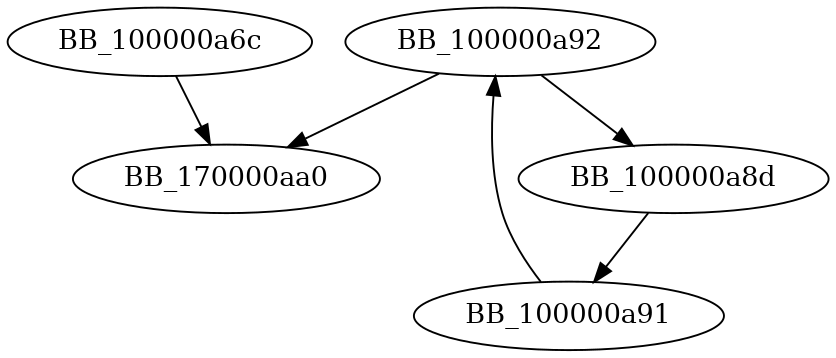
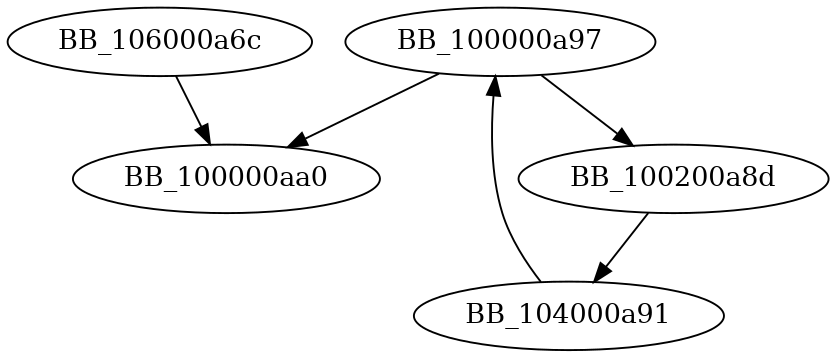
(160, 42) -> (160, 42)
(500, 42) -> (500, 42)
(226, 179) -> (226, 179)
(674, 179) -> (674, 179)
(569, 316) -> (569, 316)
